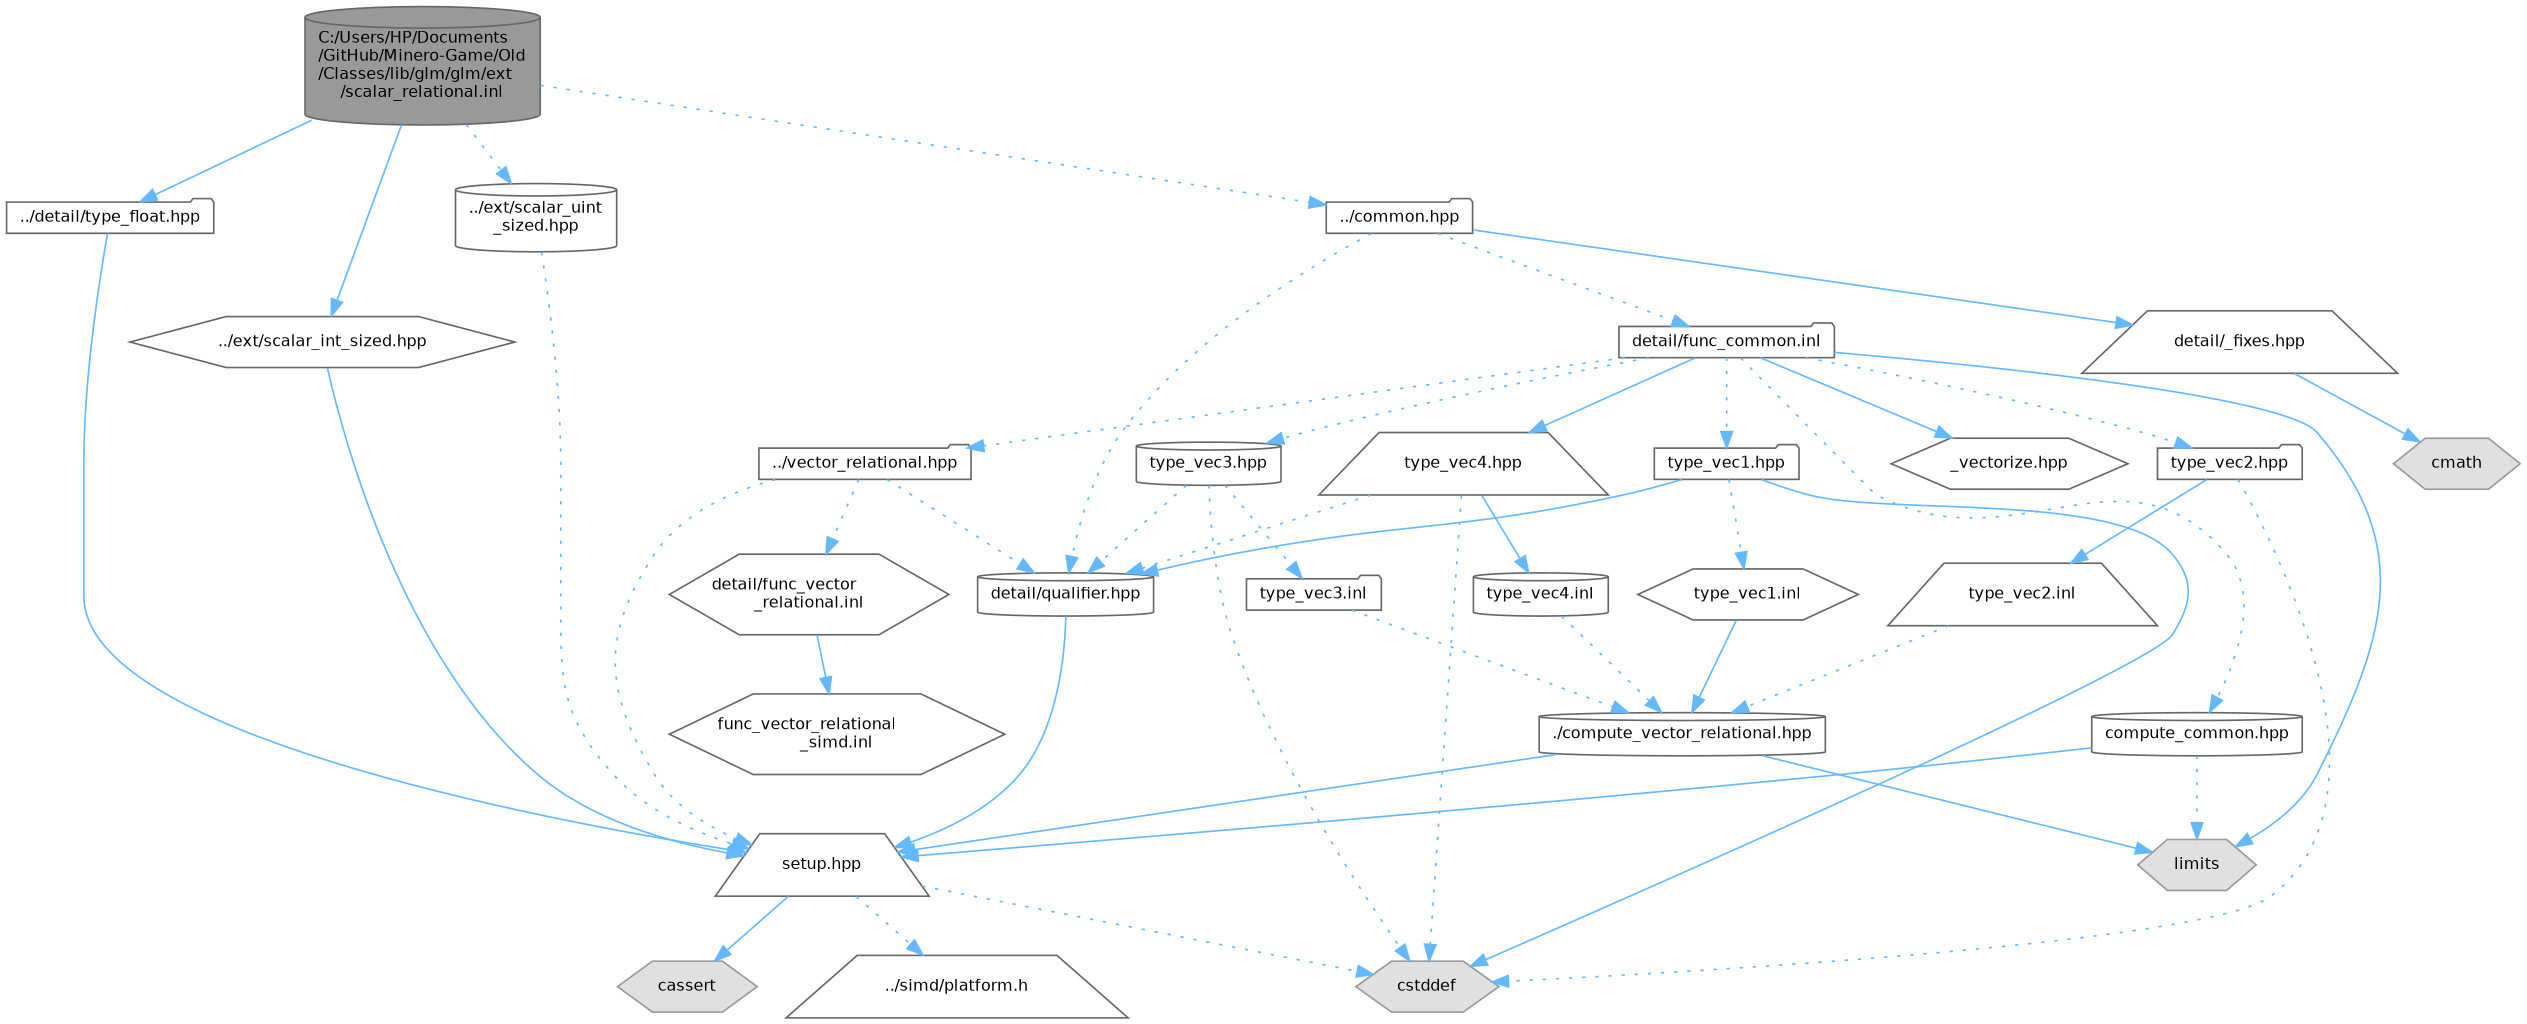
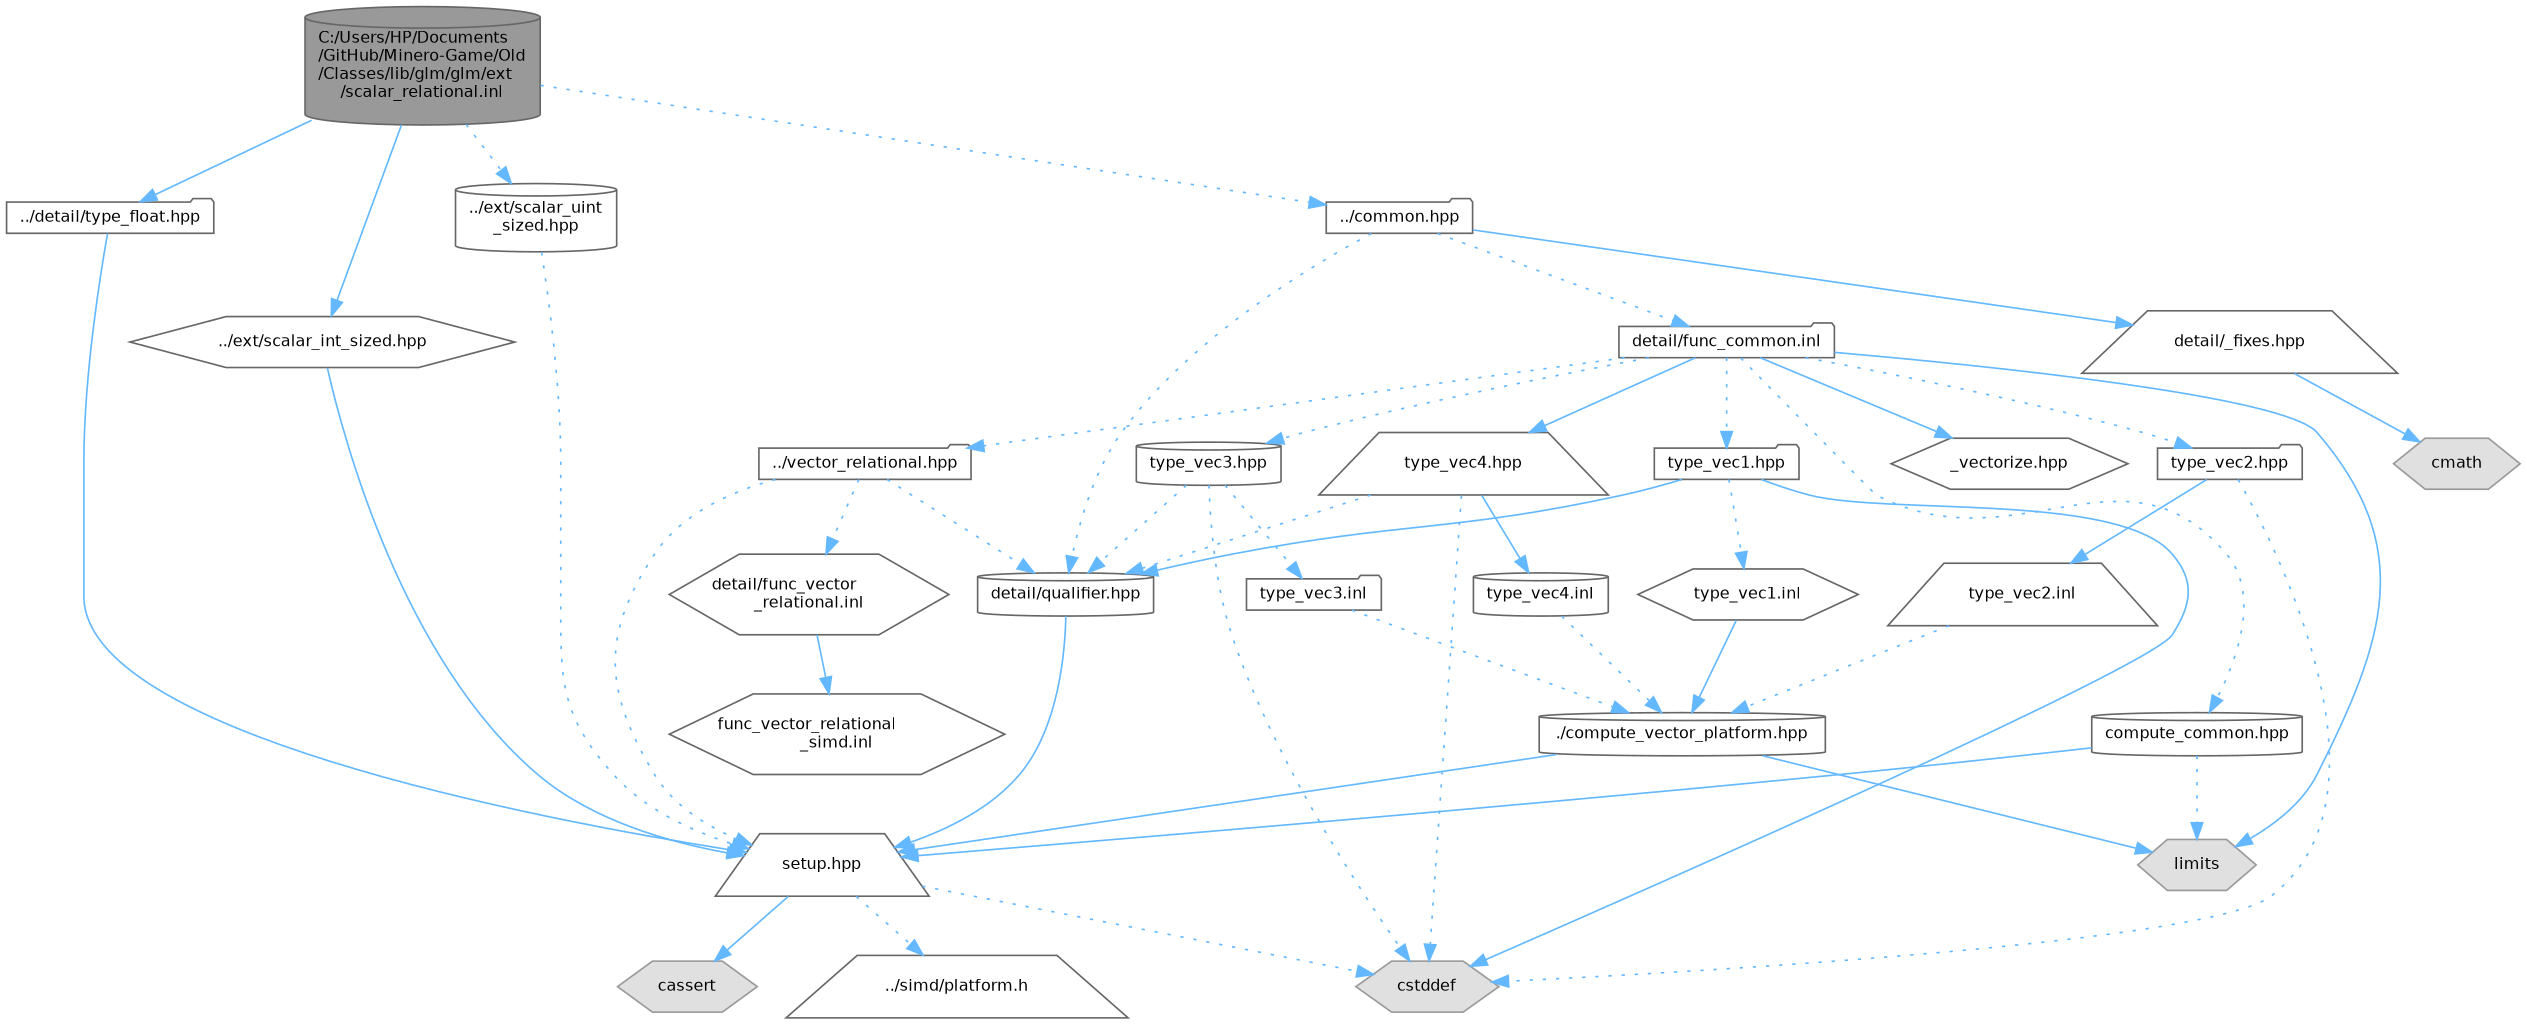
(1682, 734) -> (1682, 734)
